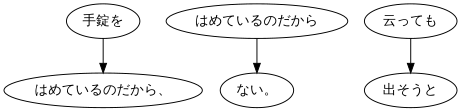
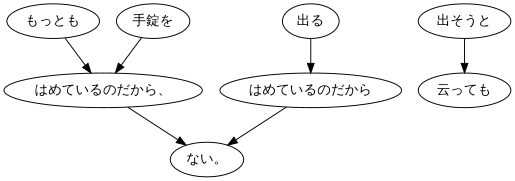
none -> (53, 21)
none -> (311, 21)
(411, 51) -> (465, 51)
none -> (153, 123)
